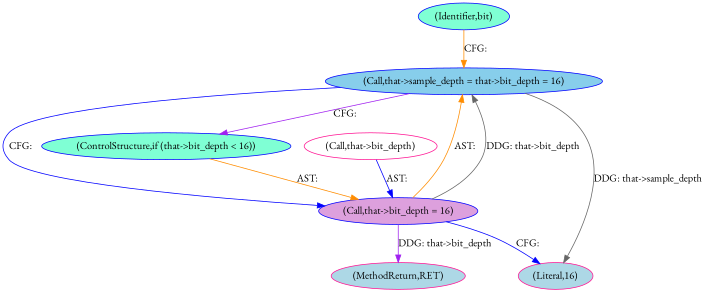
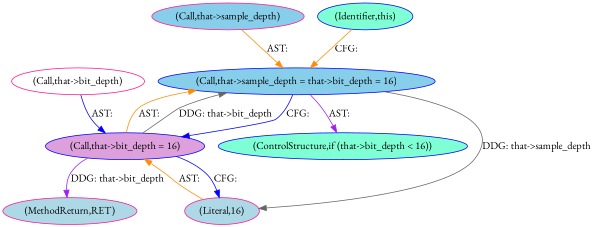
none -> (228, 16)
(464, 16) -> (365, 16)
(346, 114) -> (341, 114)
(280, 178) -> (176, 182)
